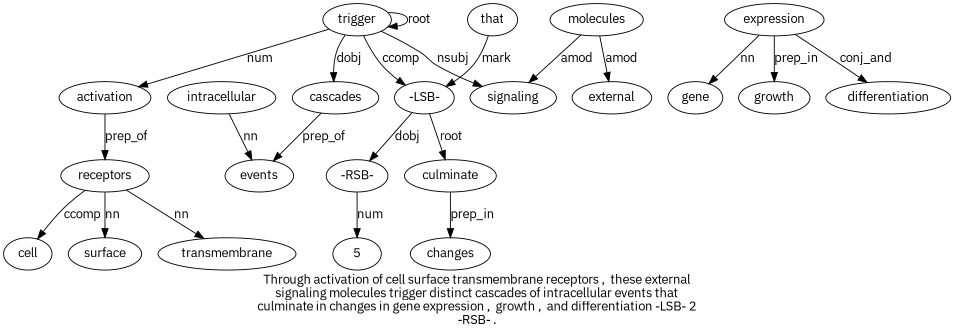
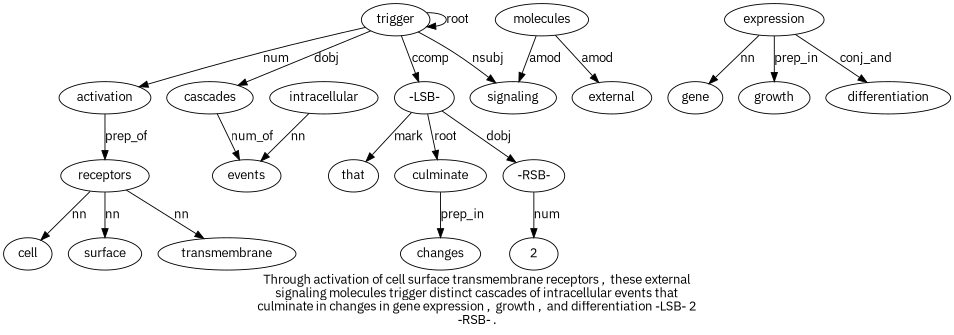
(475, 62) -> (392, 134)
(324, 137) -> (252, 137)
(83, 215) -> (79, 215)
(357, 254) -> (534, 254)
